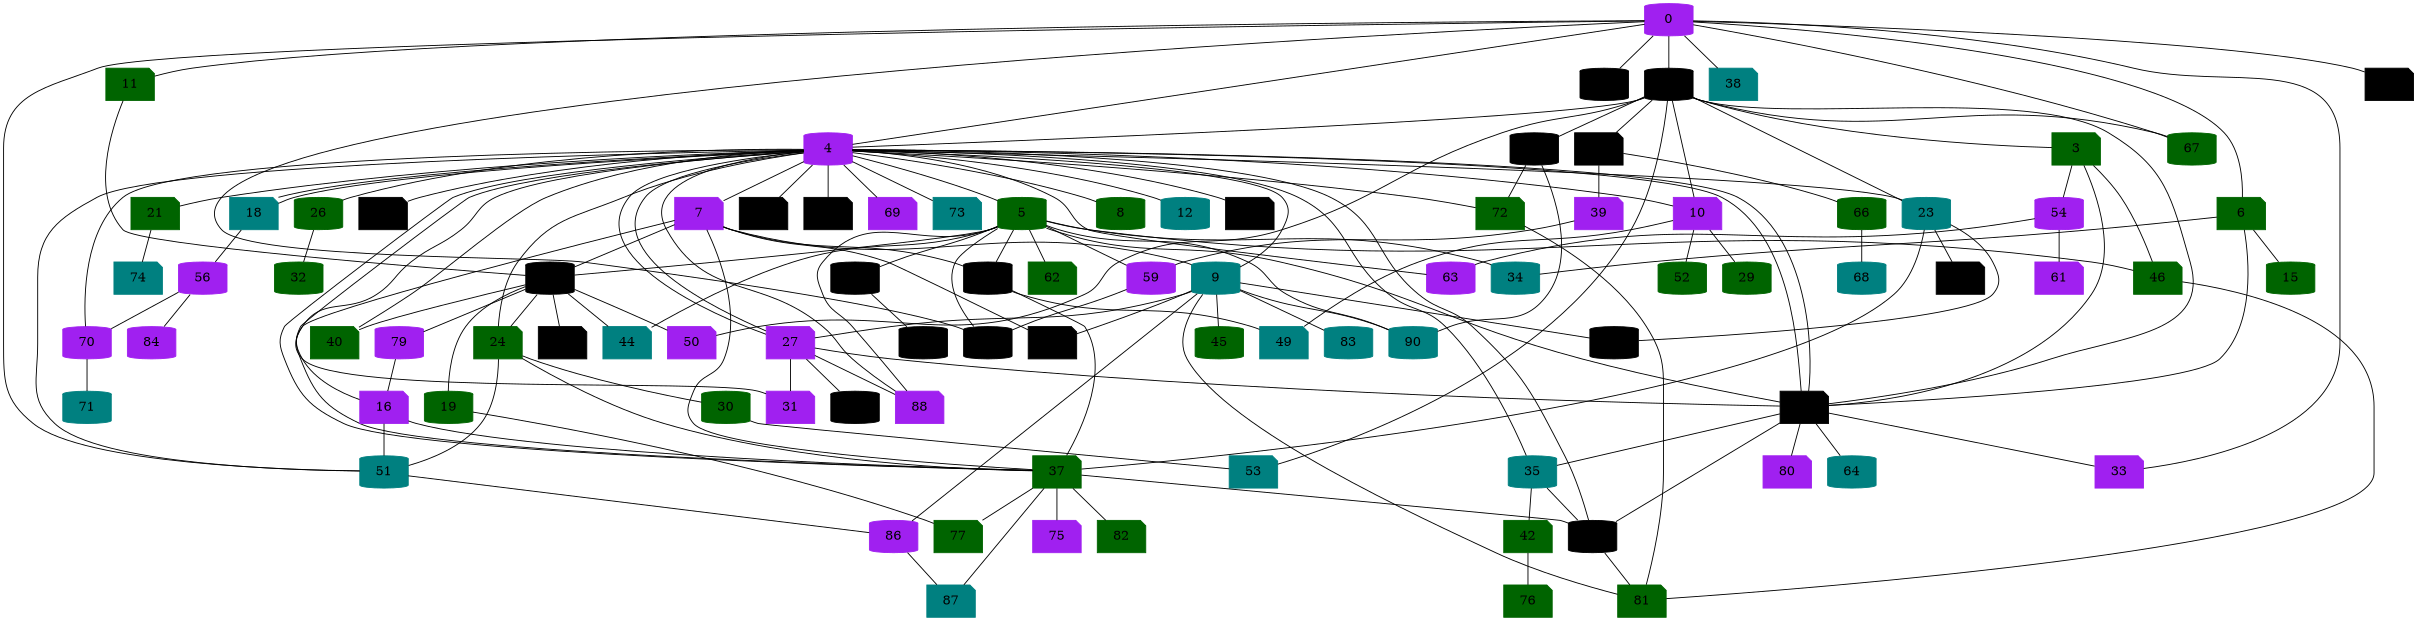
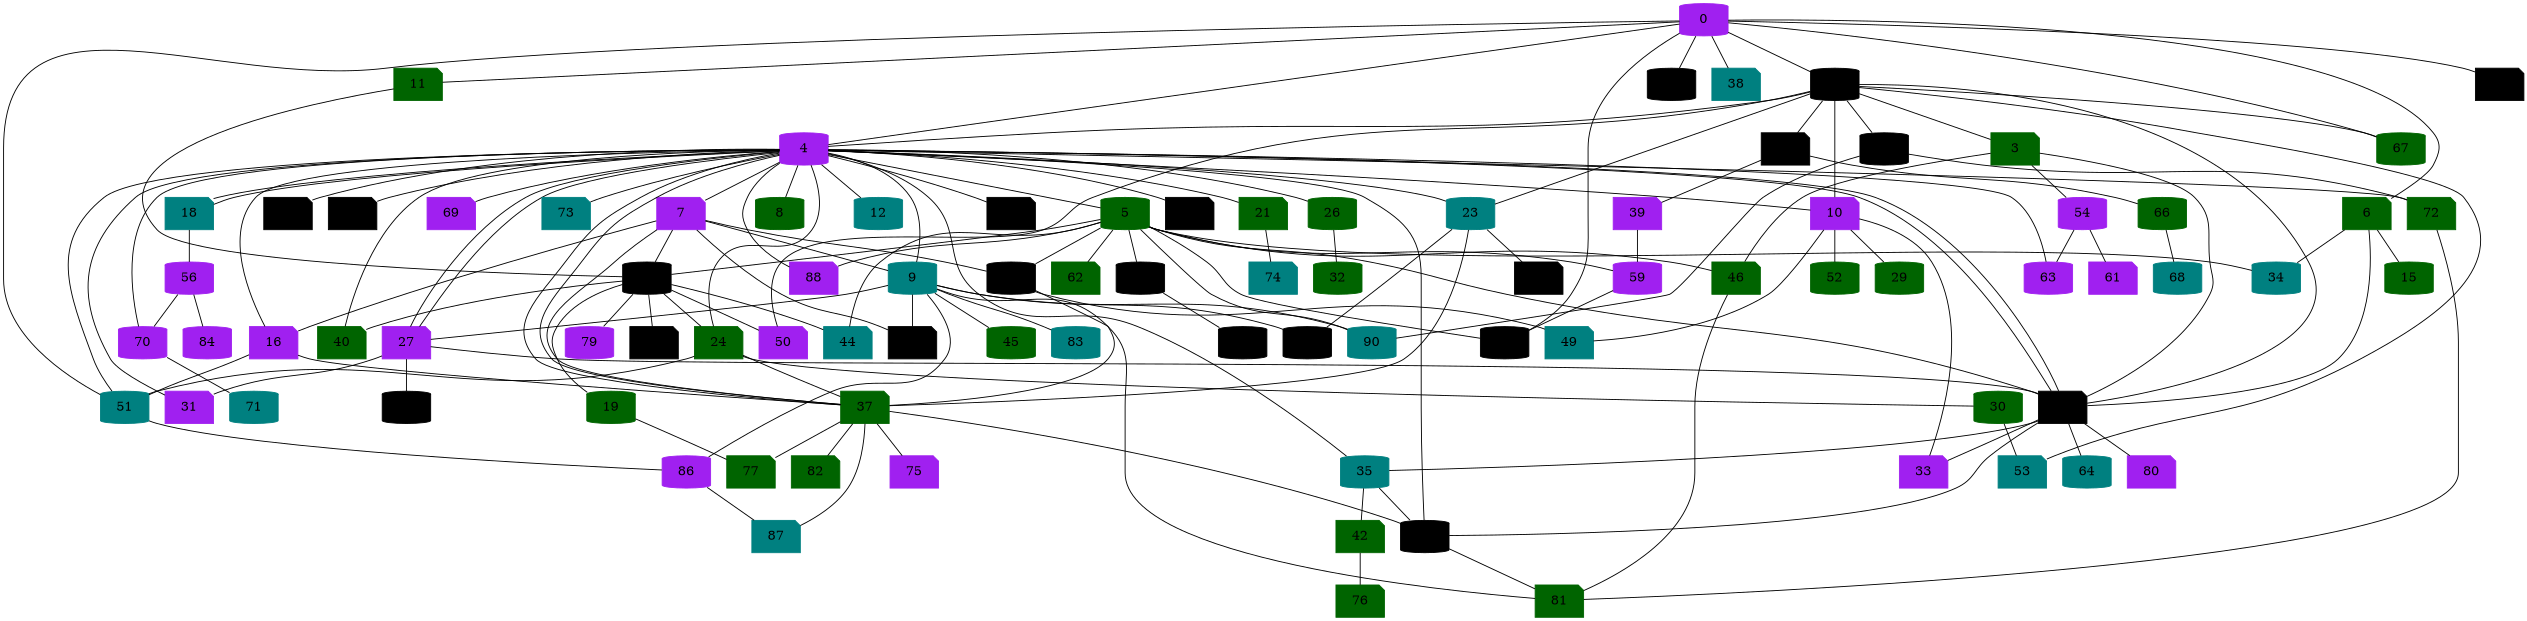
(2258, 79) -> (1950, 315)
(392, 373) -> (447, 163)
(855, 375) -> none
